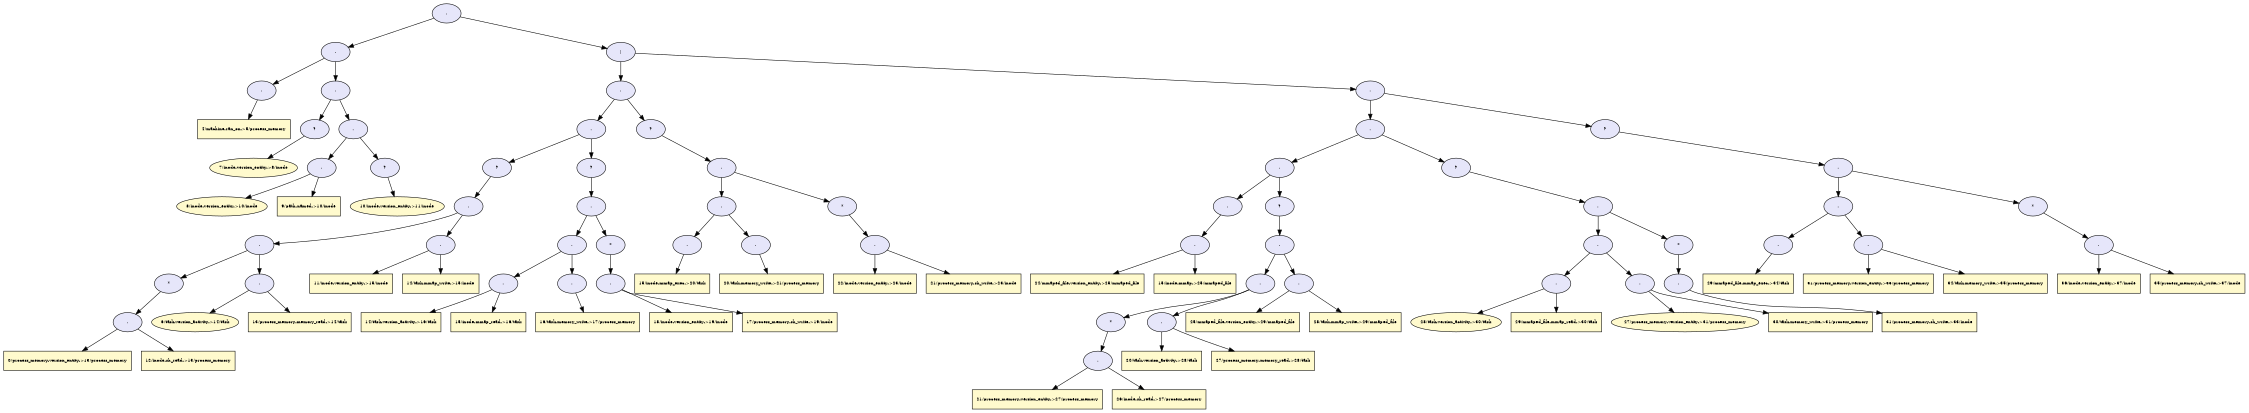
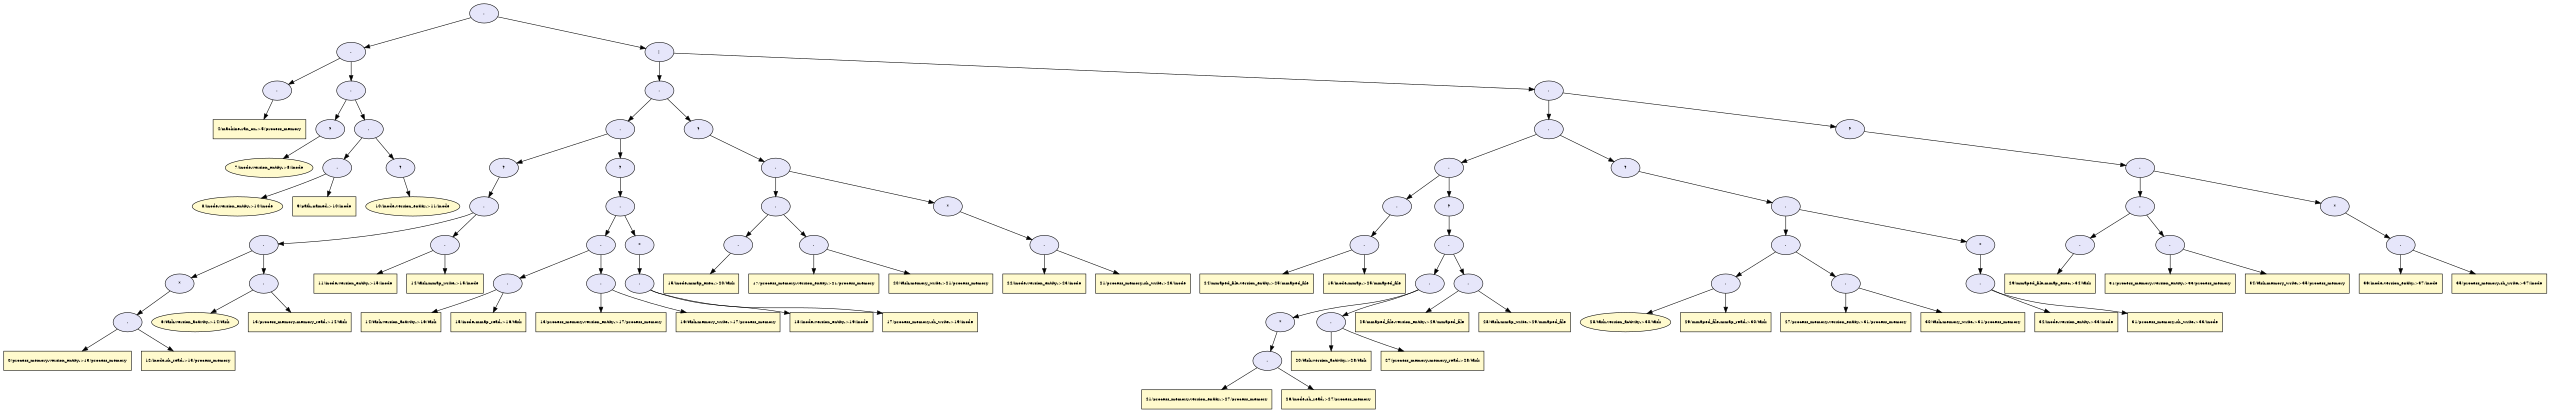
none -> (814, 284)
none -> (601, 322)
(1685, 322) -> (1846, 322)
none -> (2076, 322)
